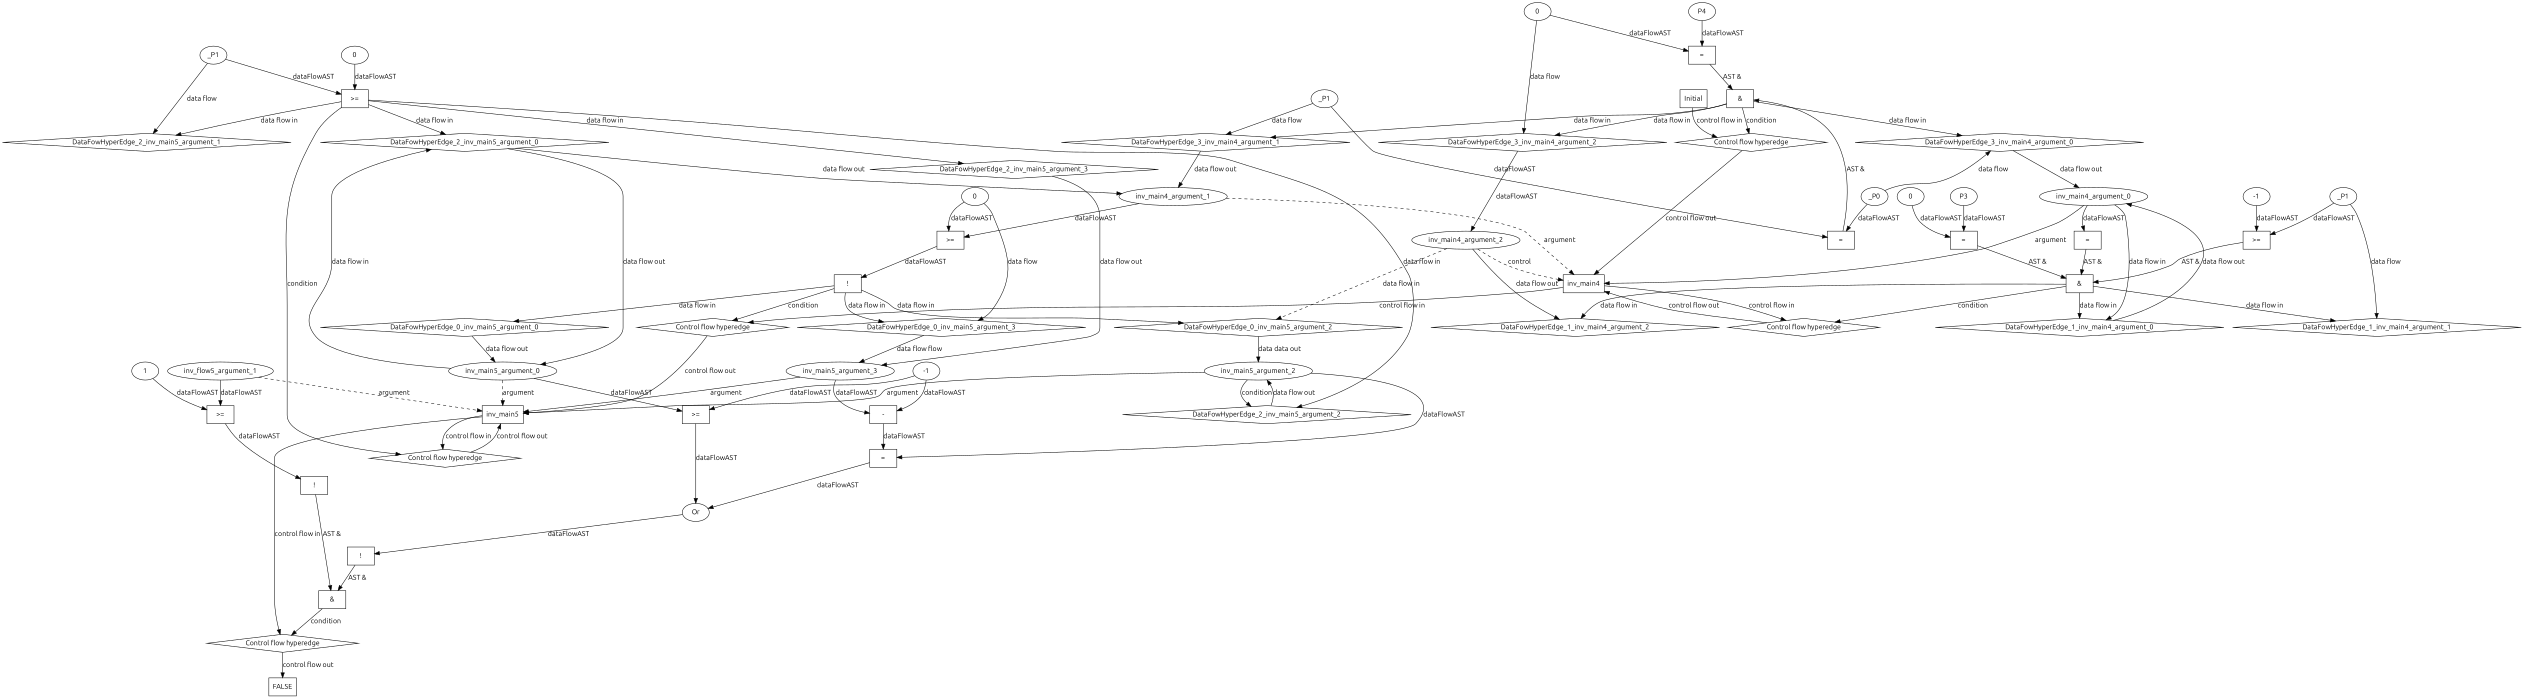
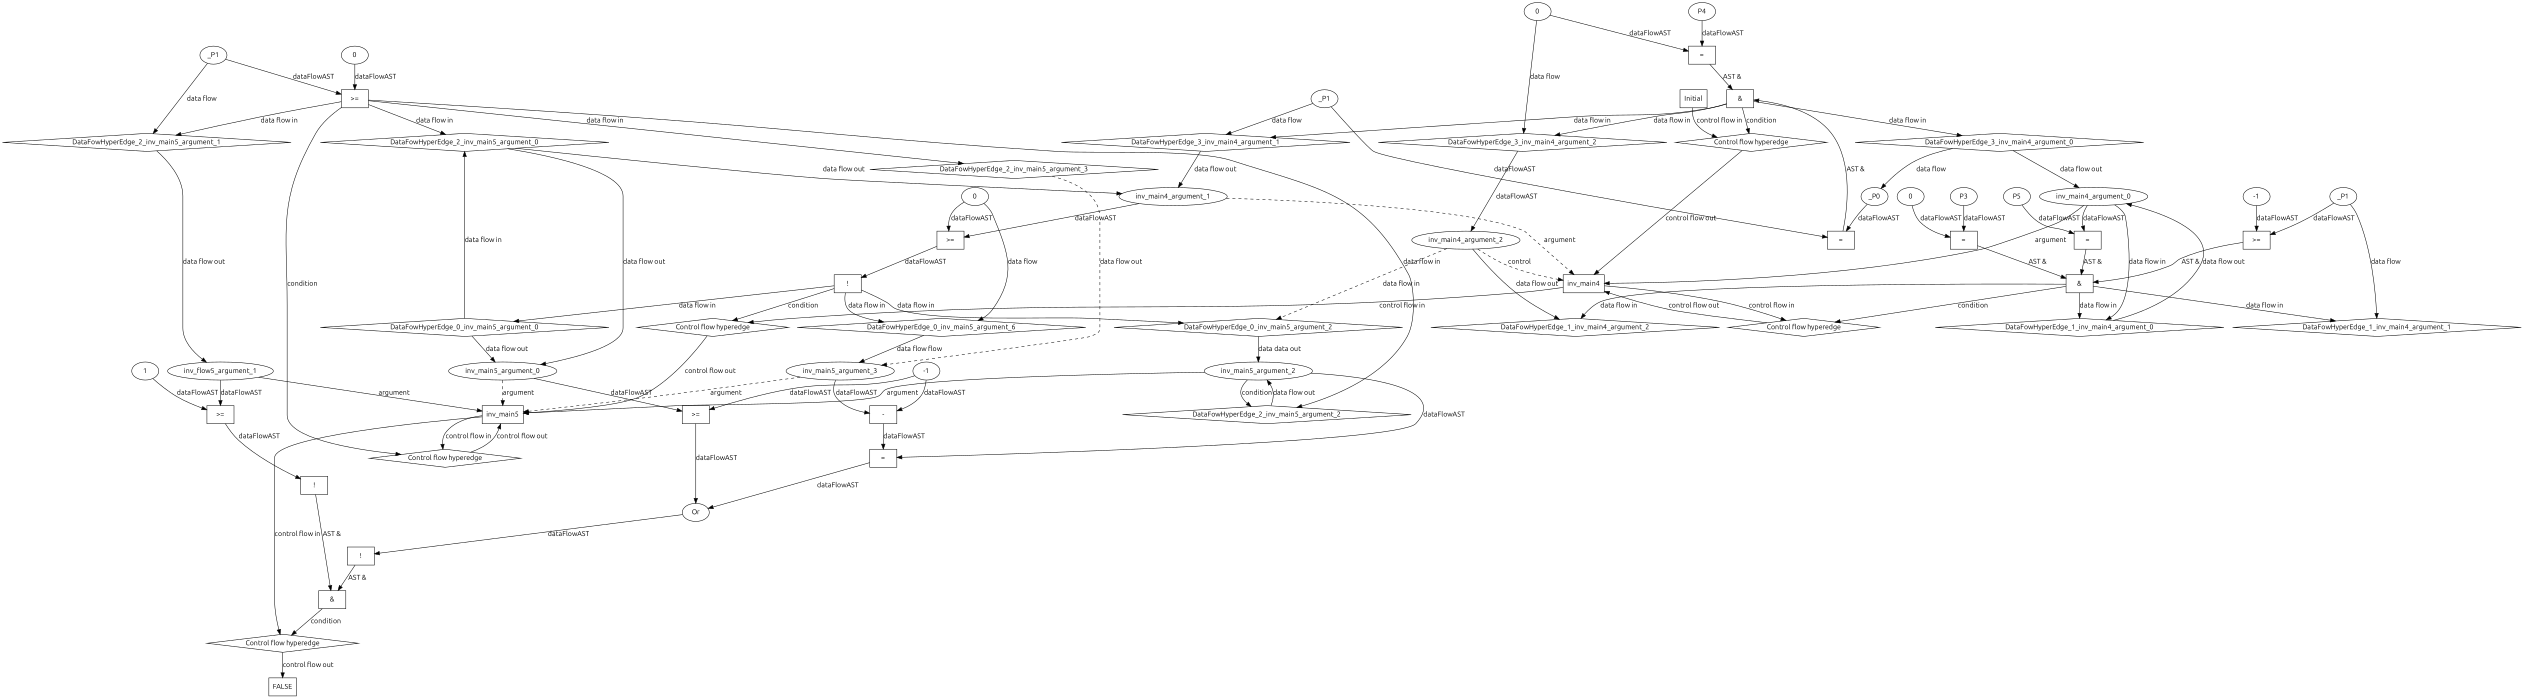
(1939, 182) -> (1915, 161)
none -> (2017, 197)
none -> (183, 254)
(326, 285) -> (465, 237)
(941, 327) -> (941, 327)
(1084, 338) -> (1084, 338)
(368, 394) -> (368, 394)
(664, 395) -> (664, 395)
